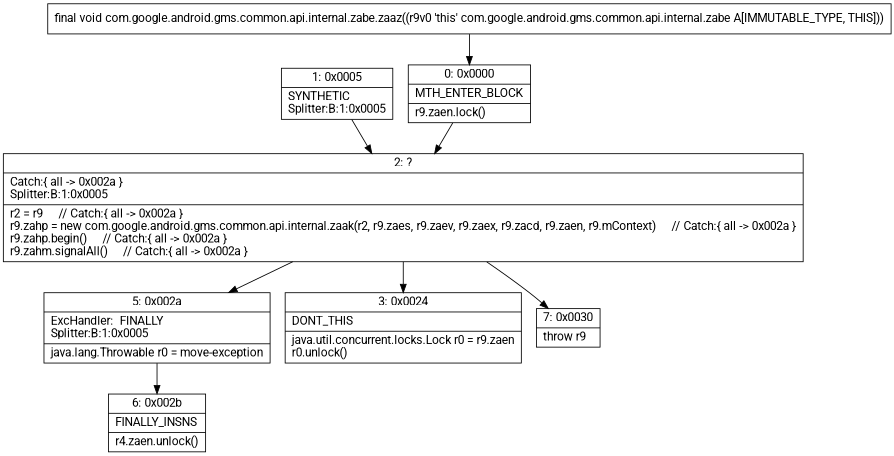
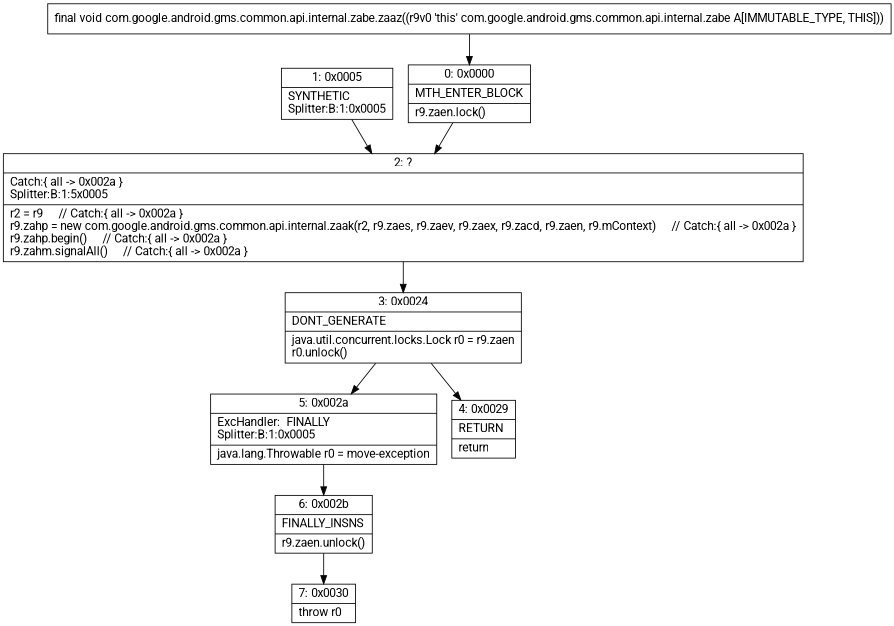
(59, 195) -> (59, 195)
(265, 275) -> (366, 375)
(515, 282) -> (324, 564)
(322, 321) -> (339, 321)
(565, 337) -> (320, 613)
none -> (484, 429)
(157, 442) -> (324, 543)
